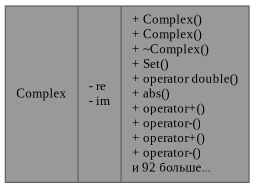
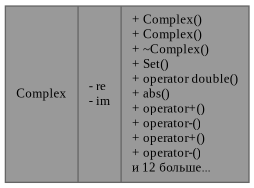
(172, 168) -> (172, 168)
